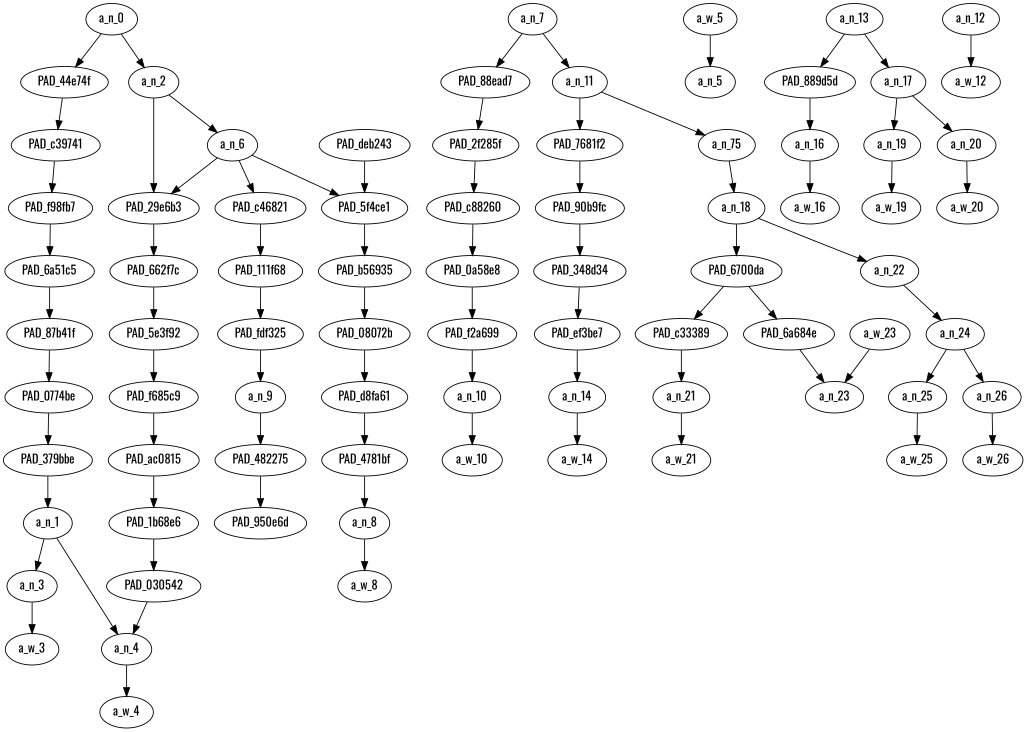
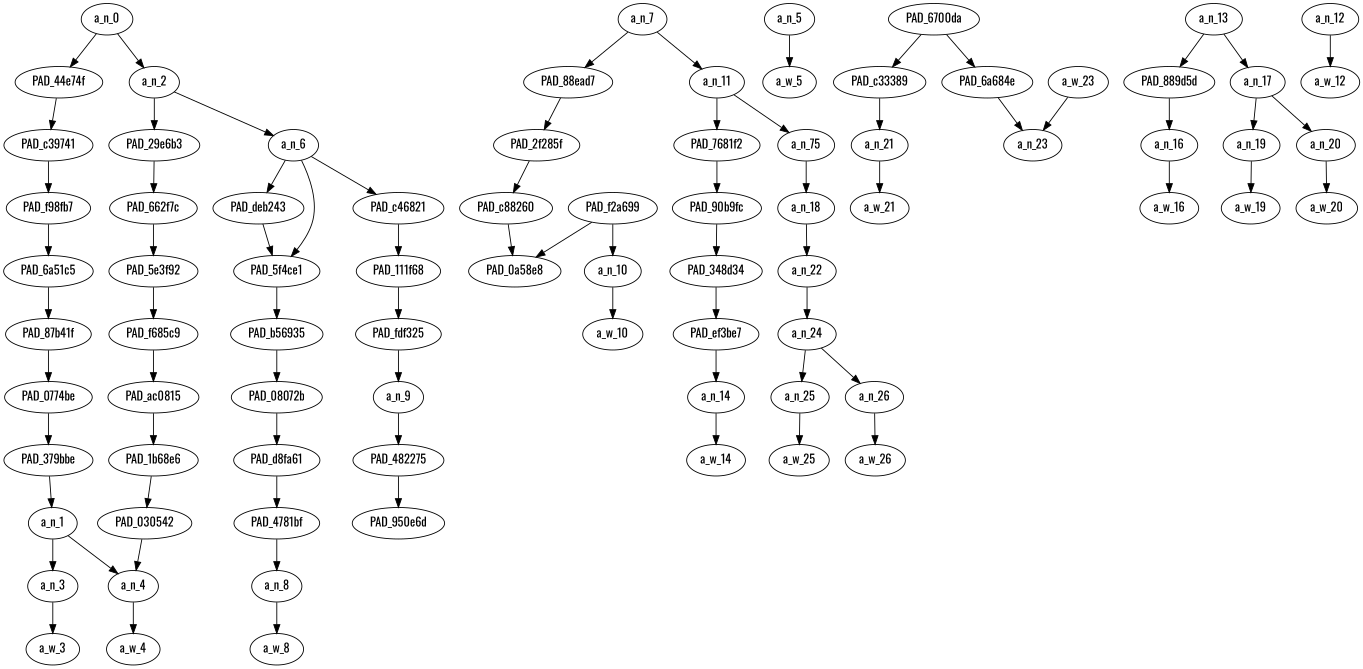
(710, 46) -> (790, 46)
(198, 173) -> (278, 172)
(736, 235) -> none
(472, 298) -> (568, 237)
